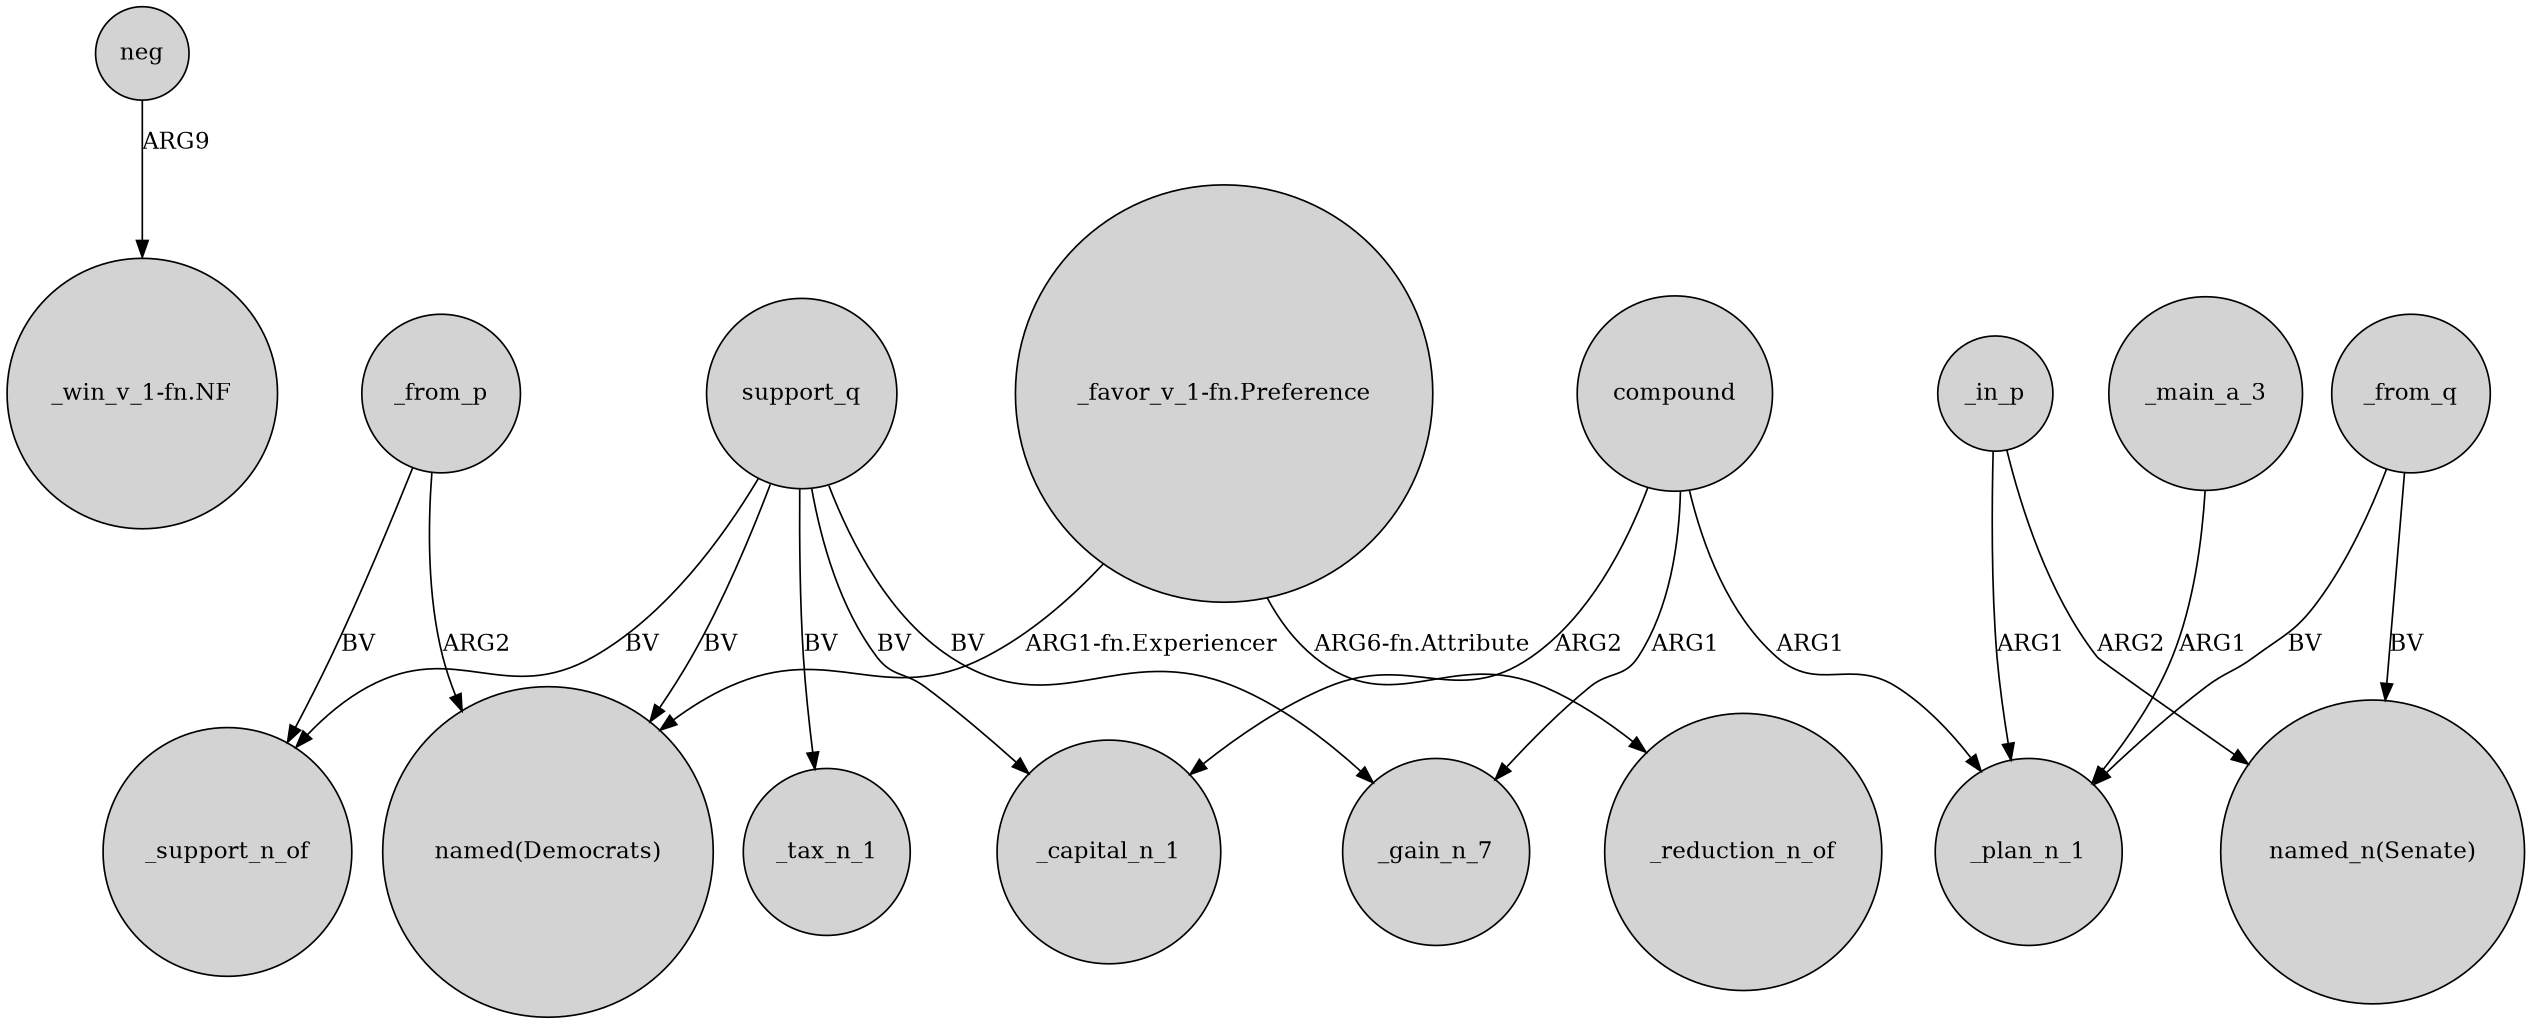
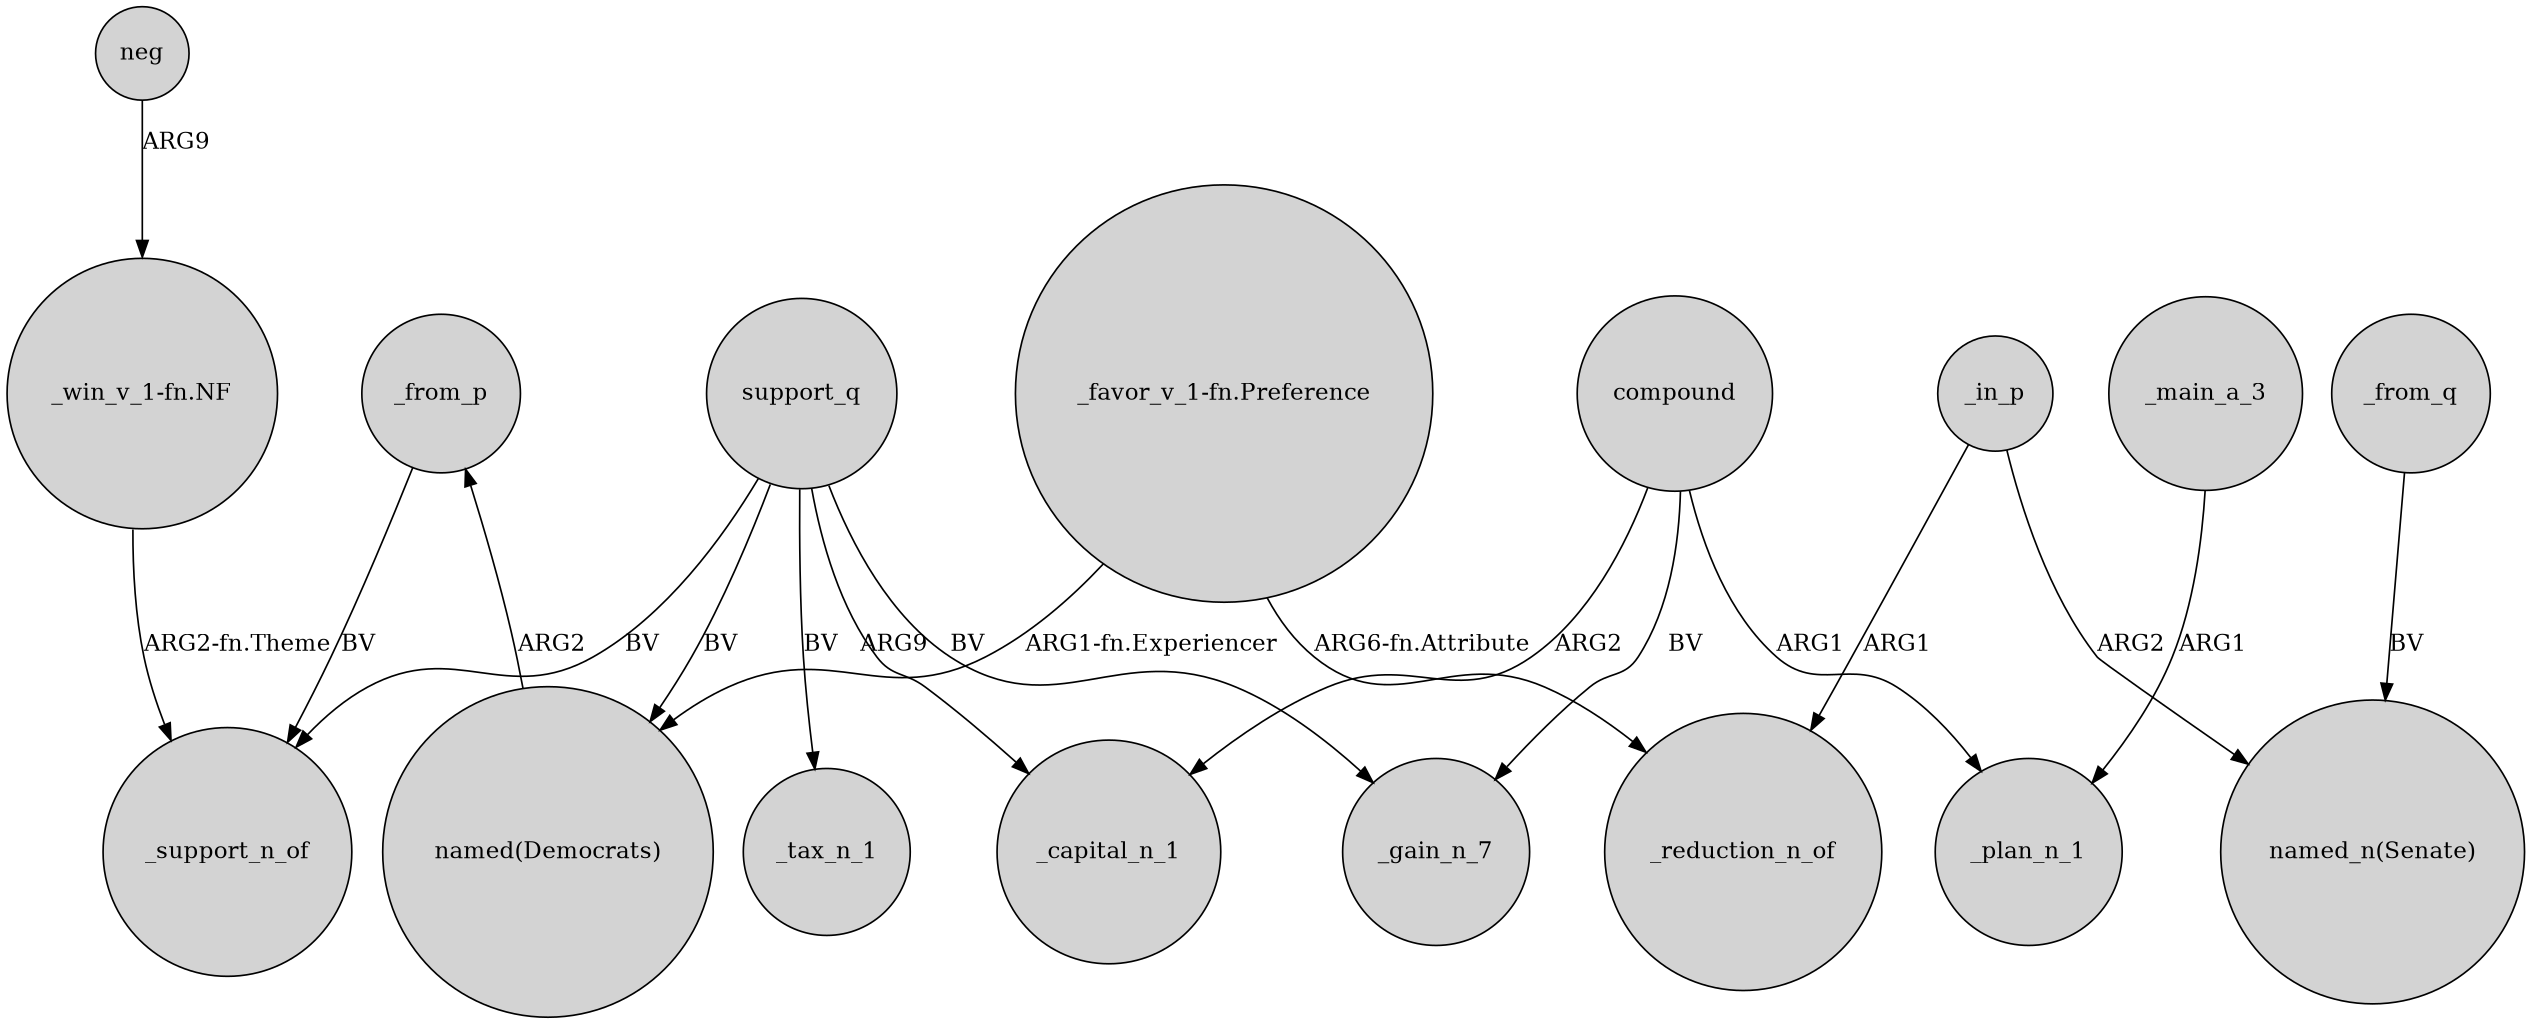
(431, 586) -> (500, 586)
(1994, 598) -> (1894, 580)
none -> (139, 629)
(894, 644) -> (894, 644)
(1686, 644) -> (1686, 644)
(2273, 644) -> none
